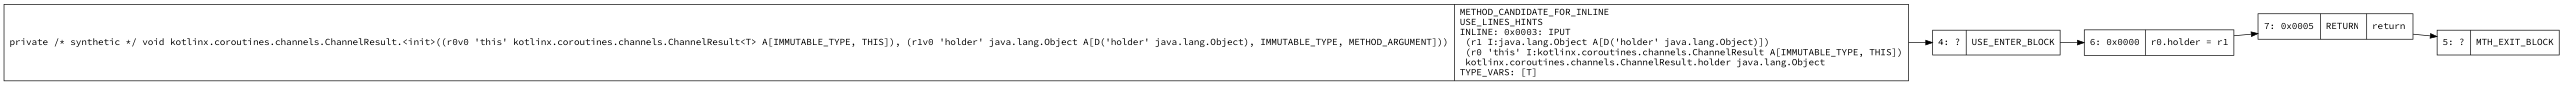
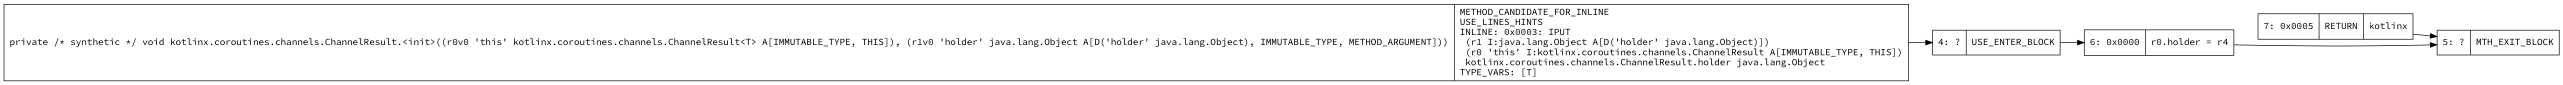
(2389, 26) -> (2388, 26)
(2243, 35) -> (2332, 46)
(2190, 42) -> (2190, 42)
